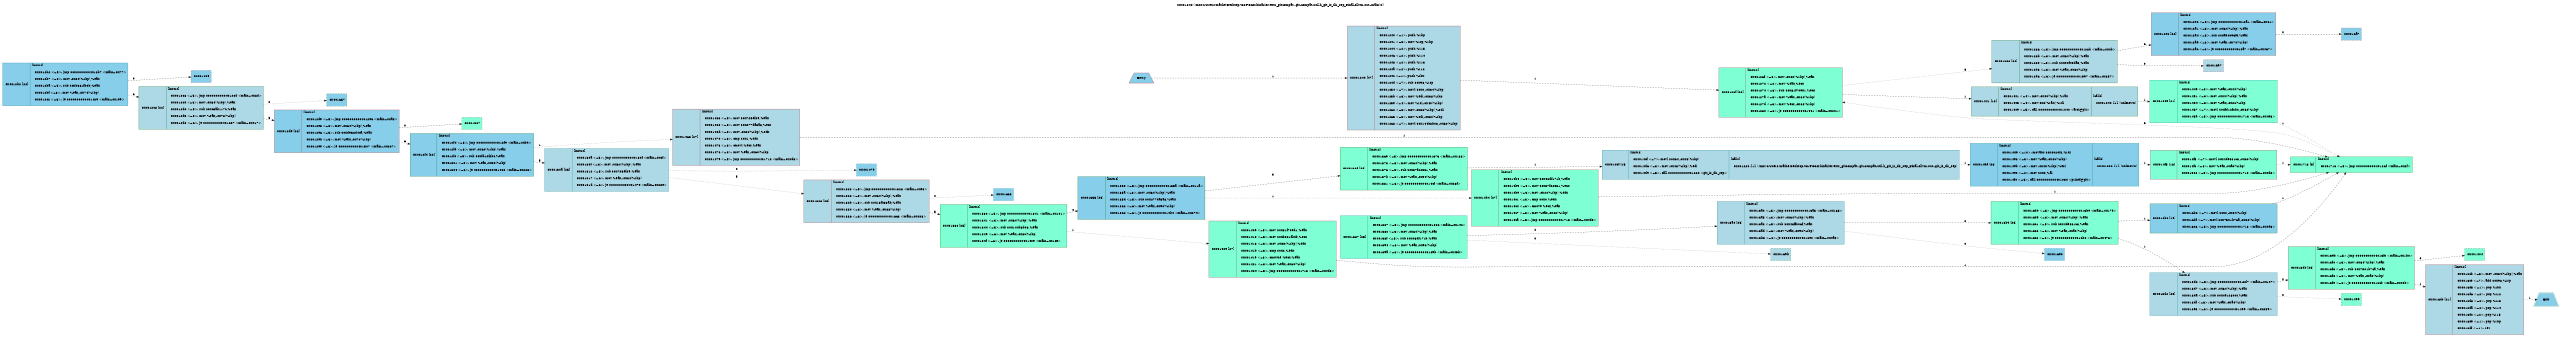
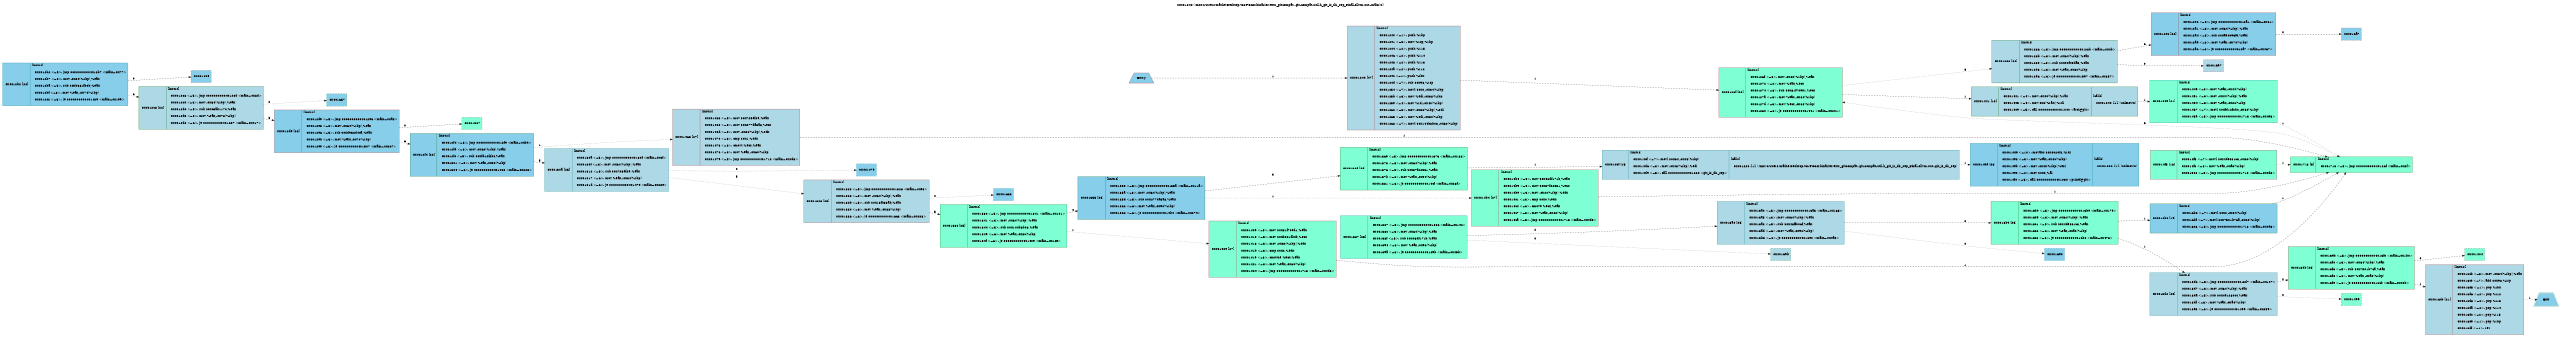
(2143, 165) -> none
